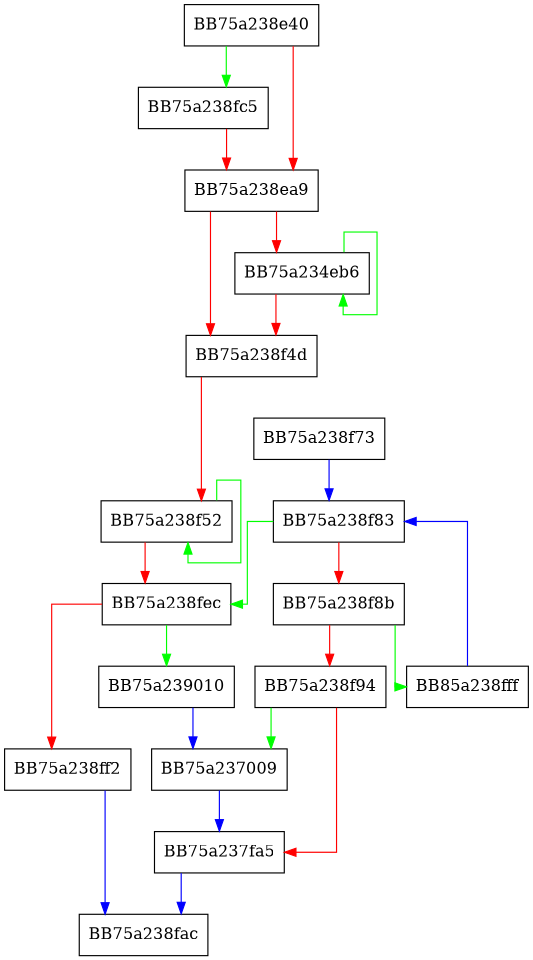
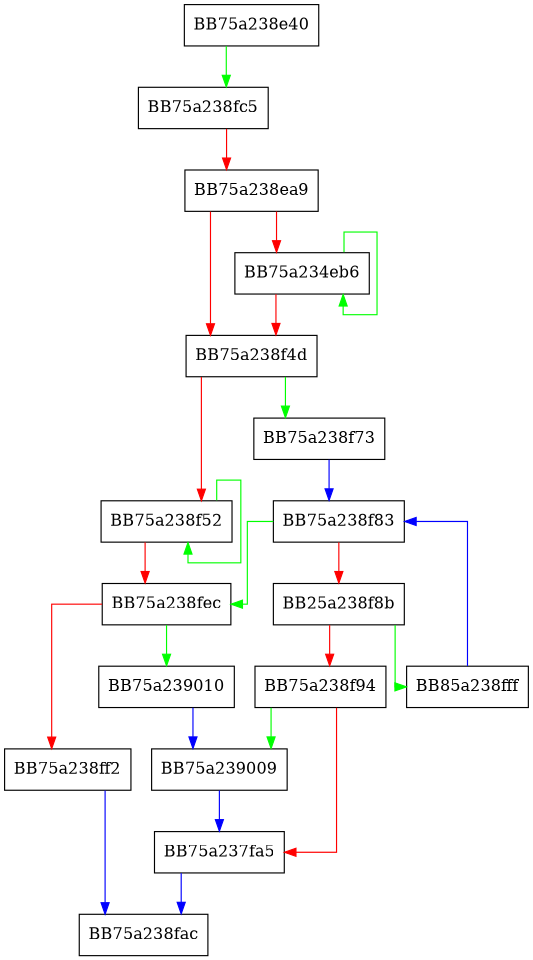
(293, 102) -> none
none -> (285, 392)
(339, 604) -> (339, 604)
(219, 770) -> (219, 770)
